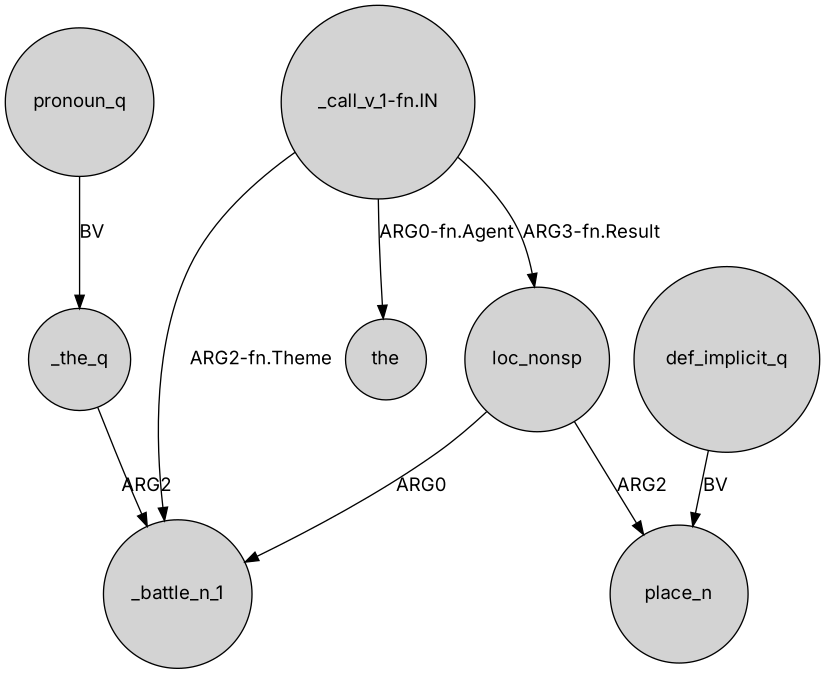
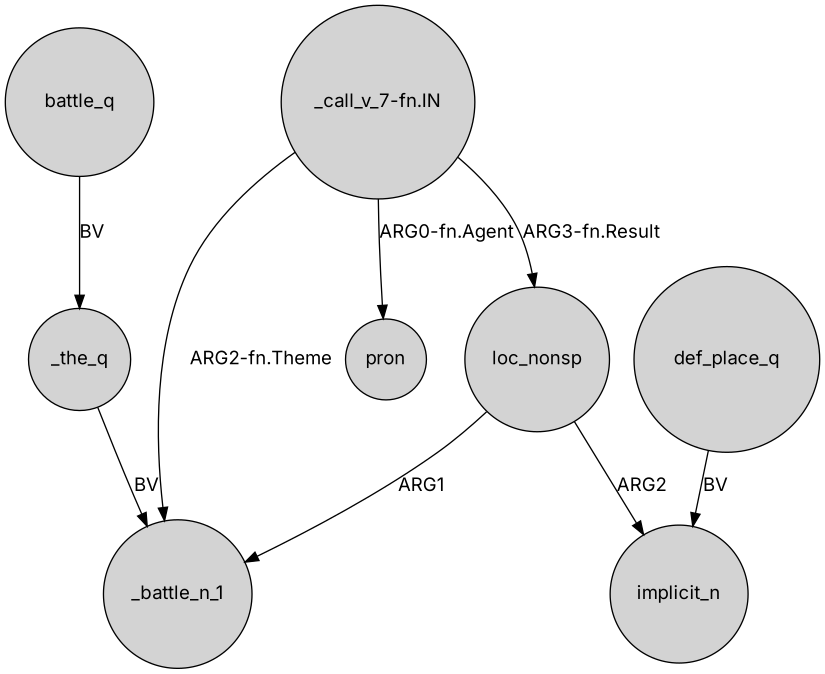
(80, 102) -> (80, 102)
(378, 102) -> (378, 102)
(386, 359) -> (386, 359)
(727, 359) -> (727, 359)
(147, 486) -> (147, 486)
(422, 486) -> (422, 486)
(679, 594) -> (679, 594)
